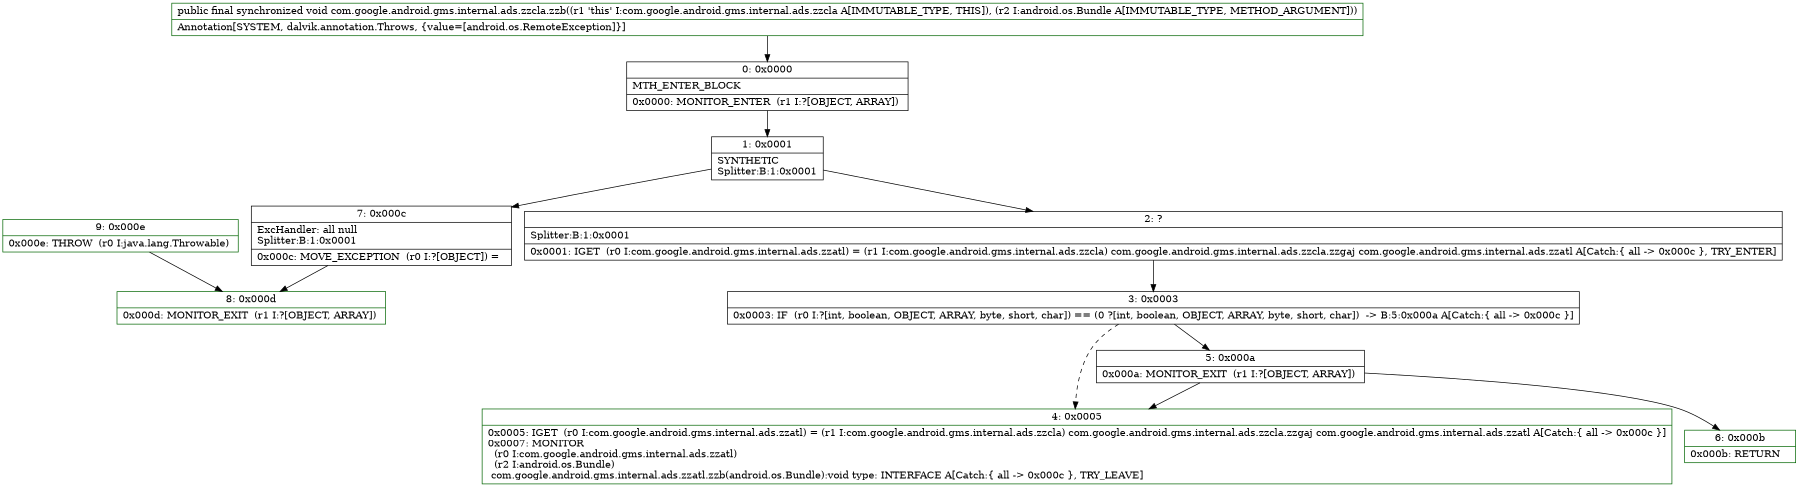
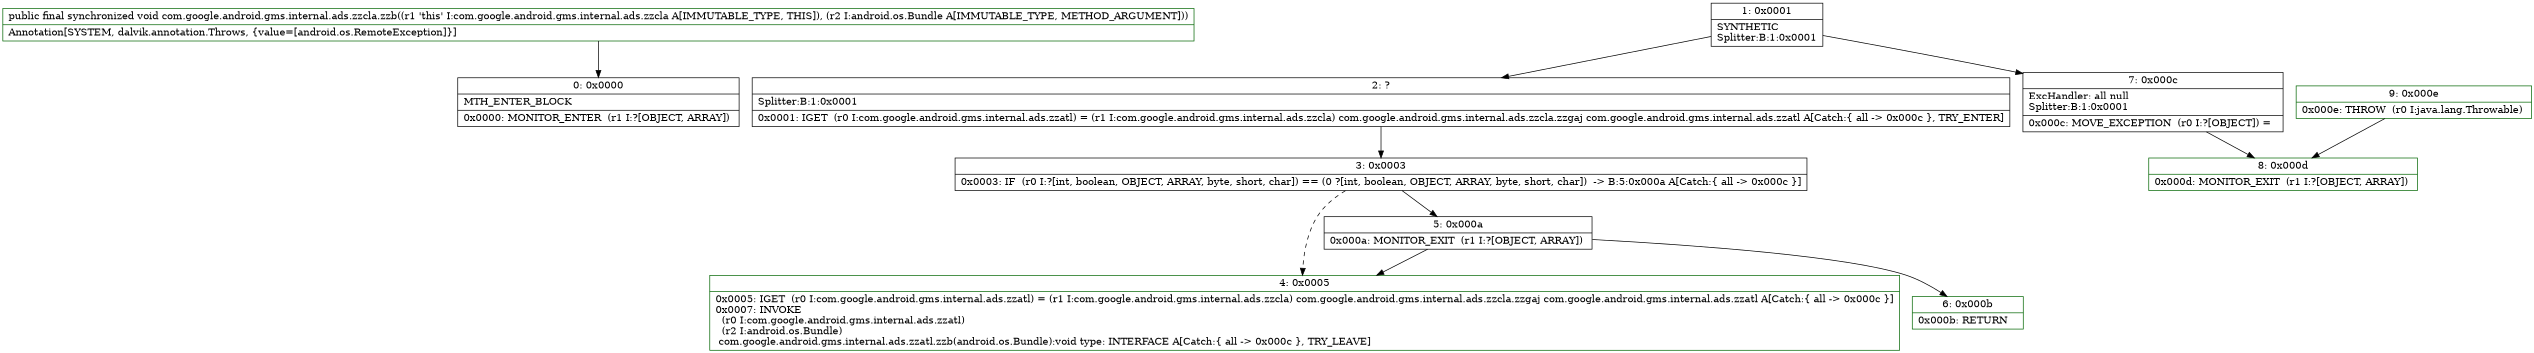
(767, 120) -> none
(539, 444) -> (762, 310)
